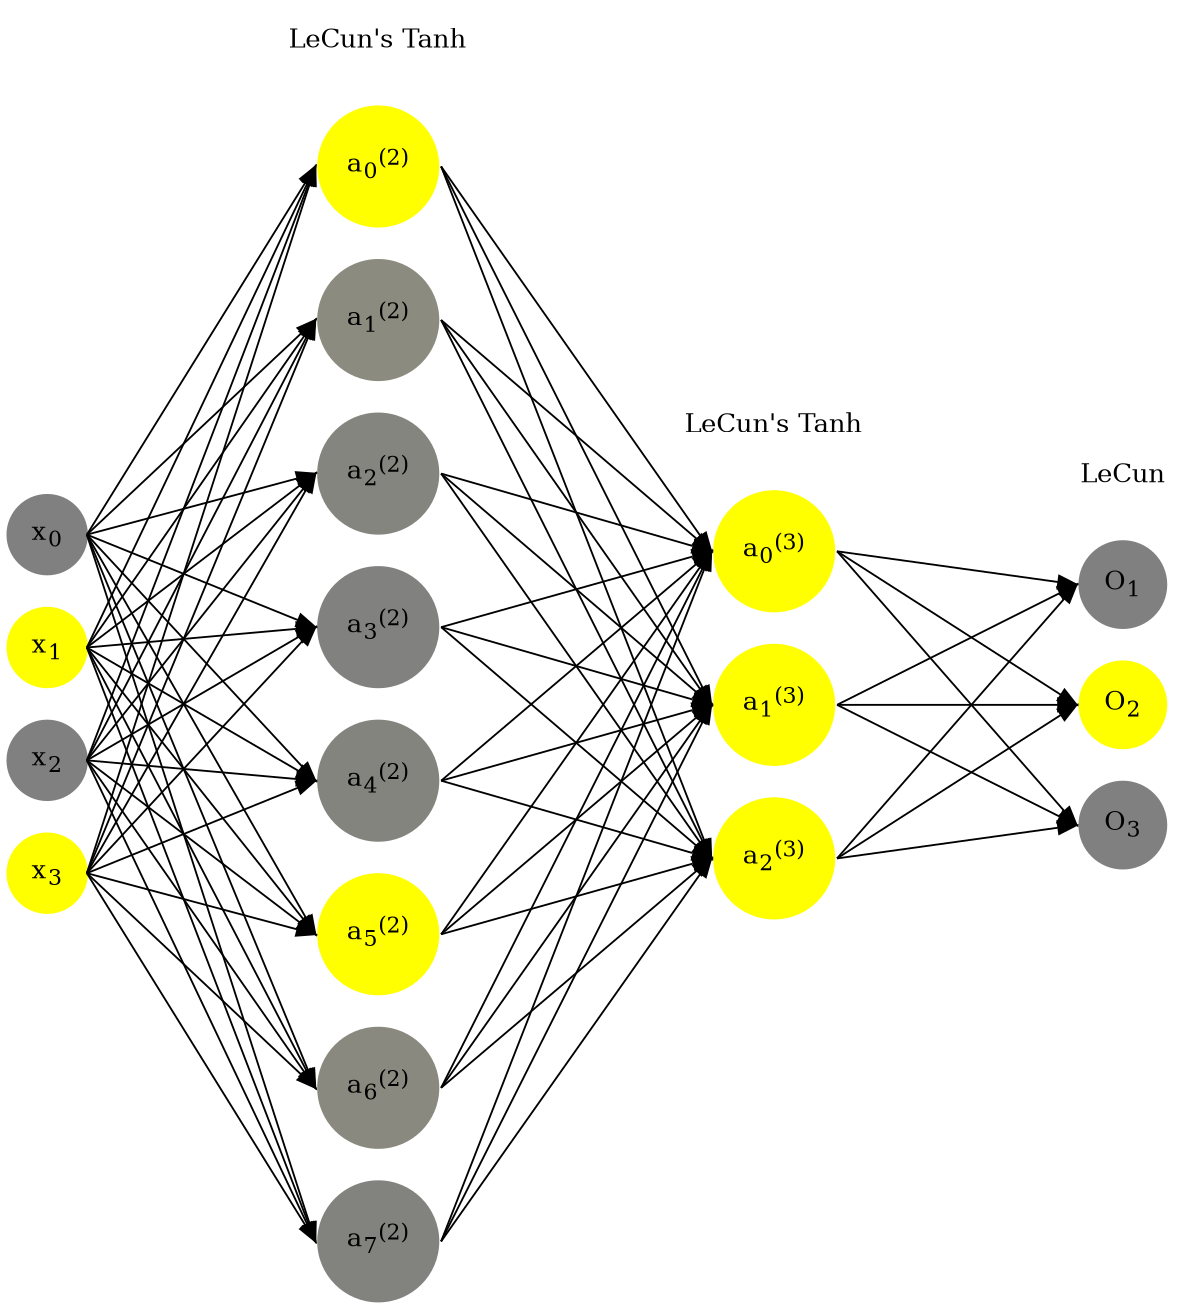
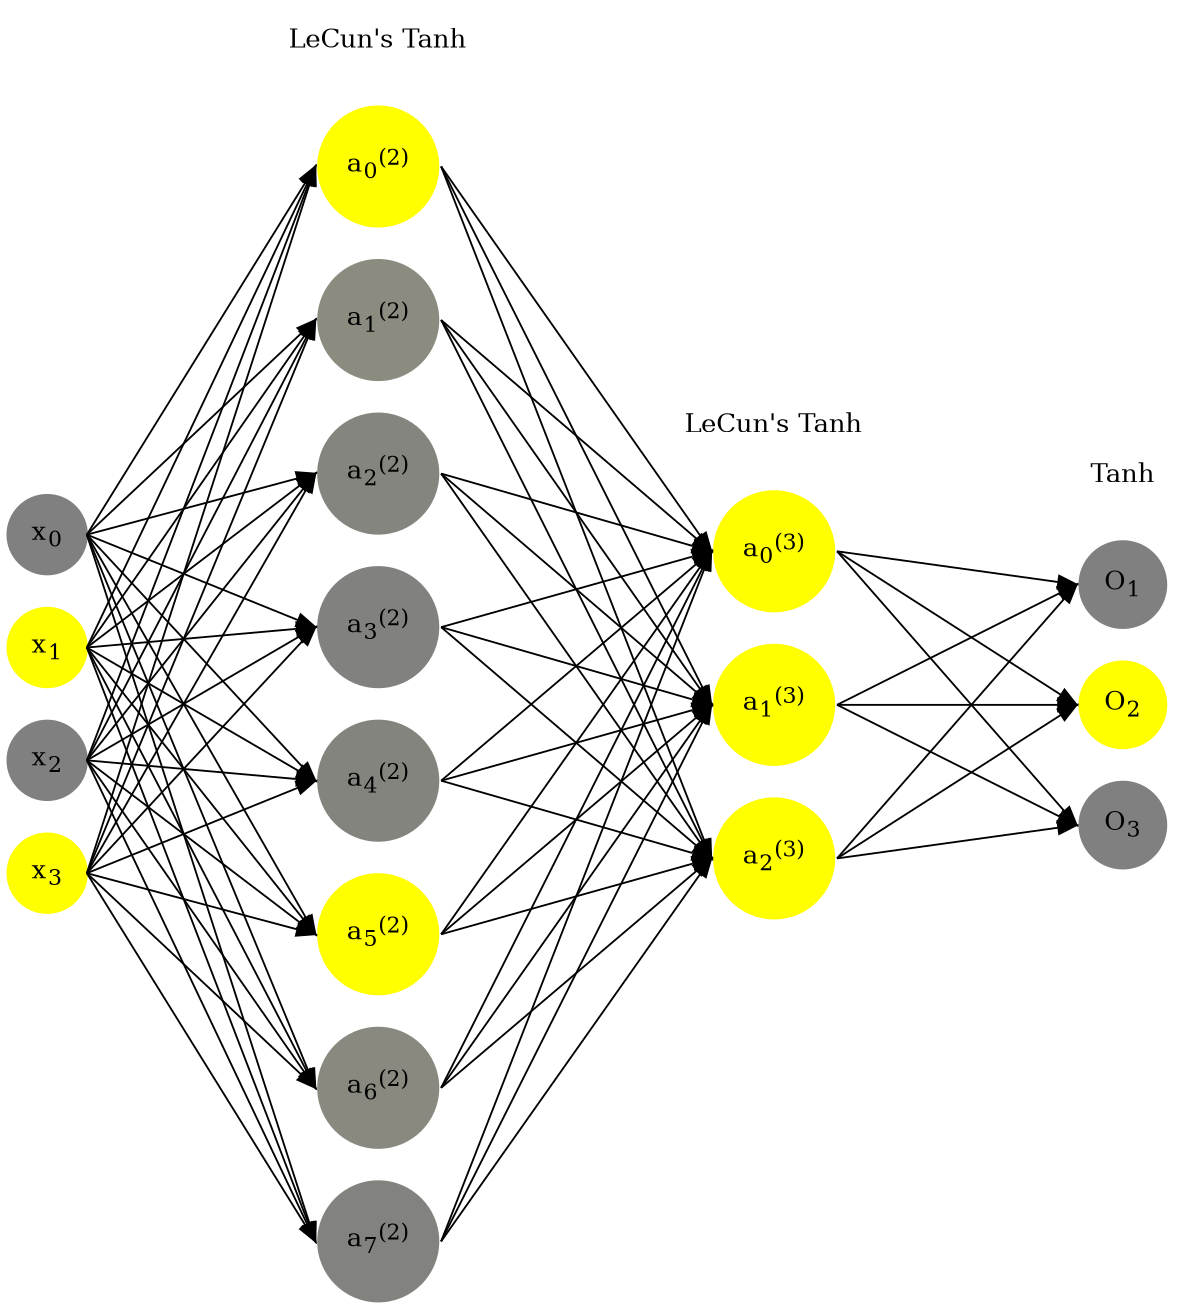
(1123, 475) -> (1123, 475)
